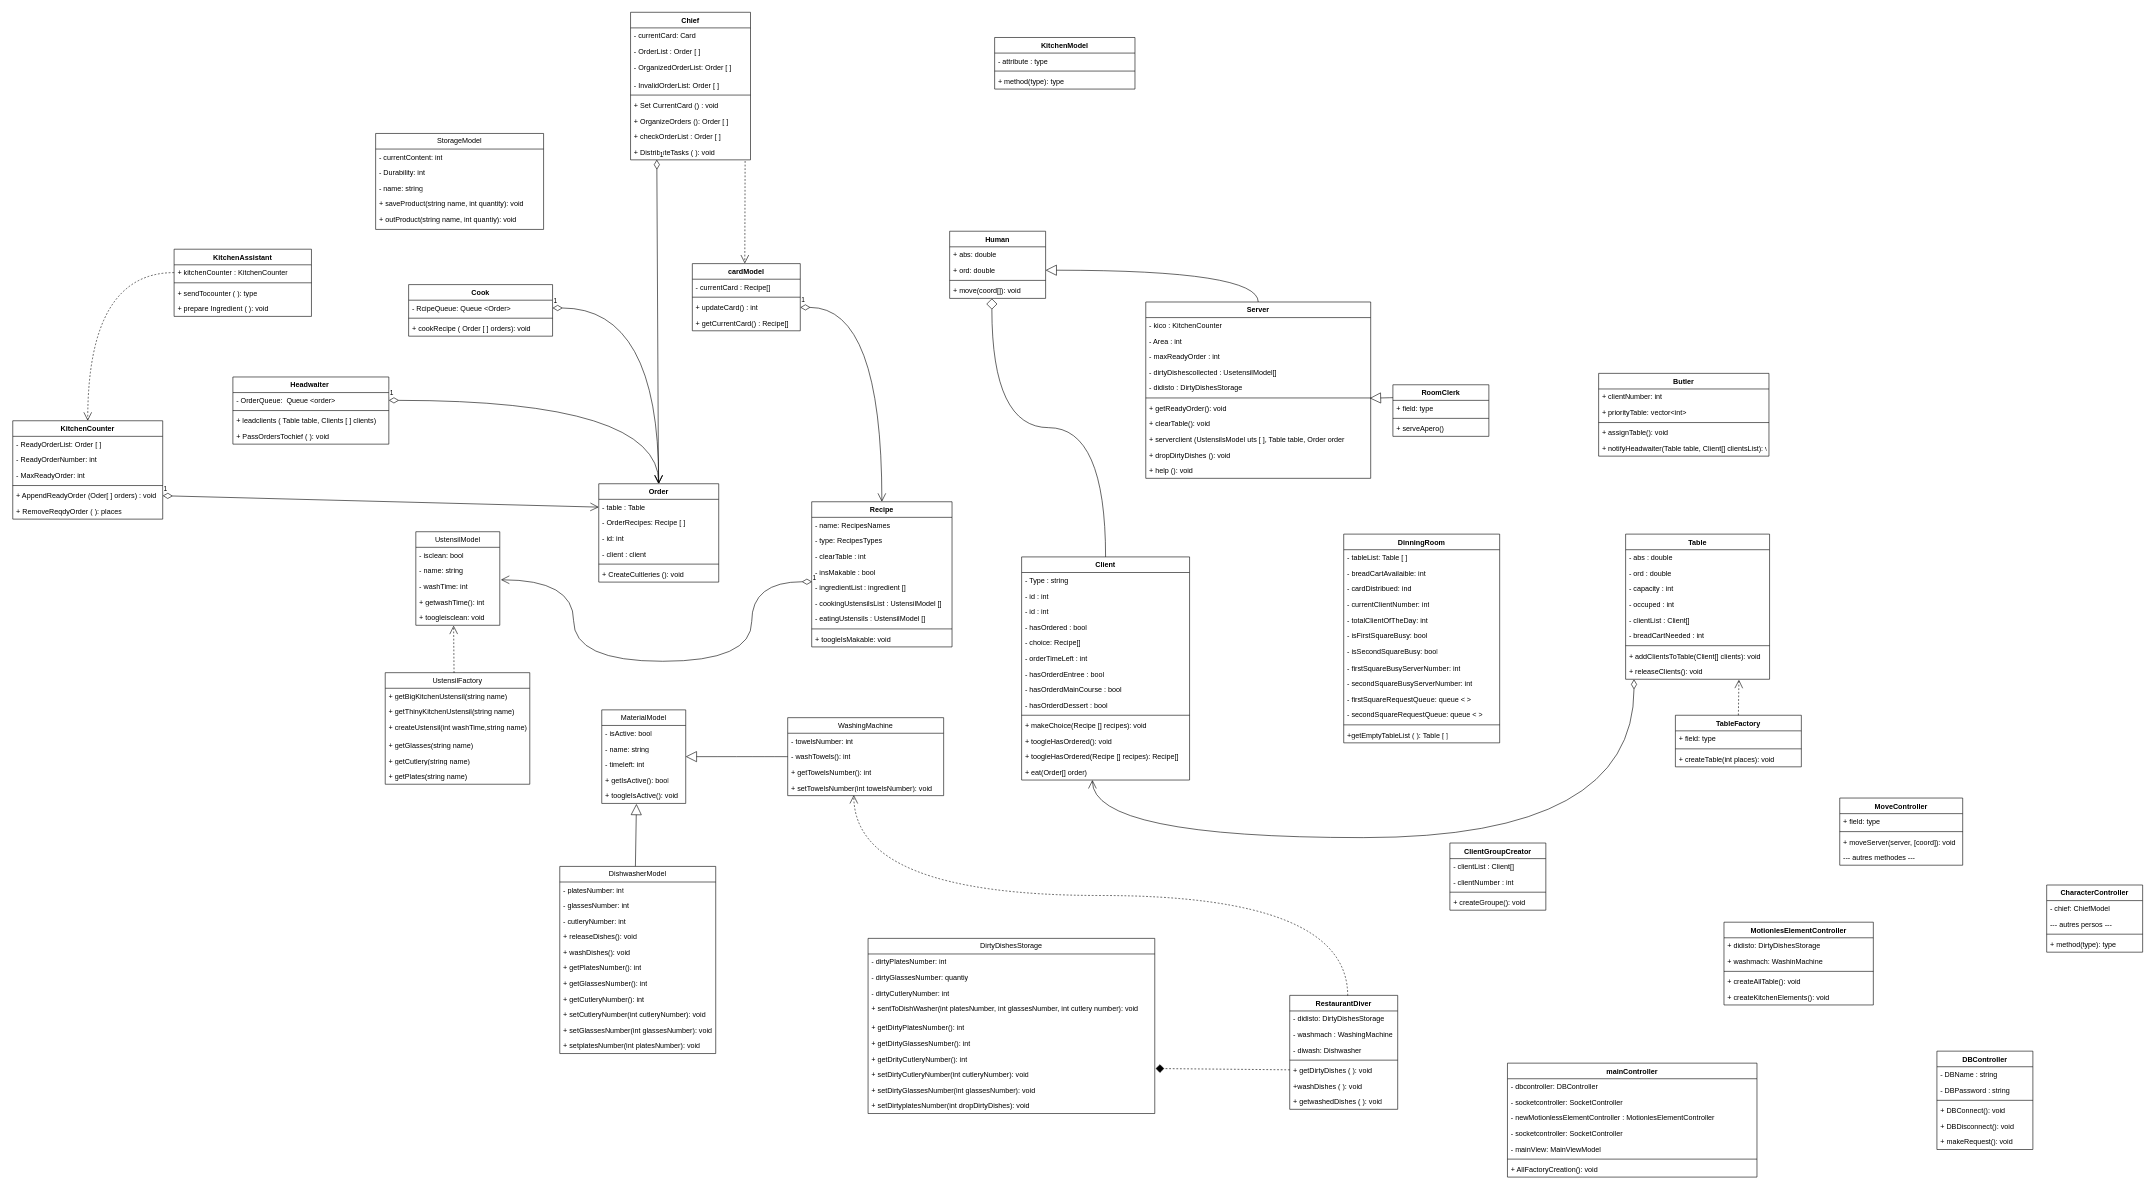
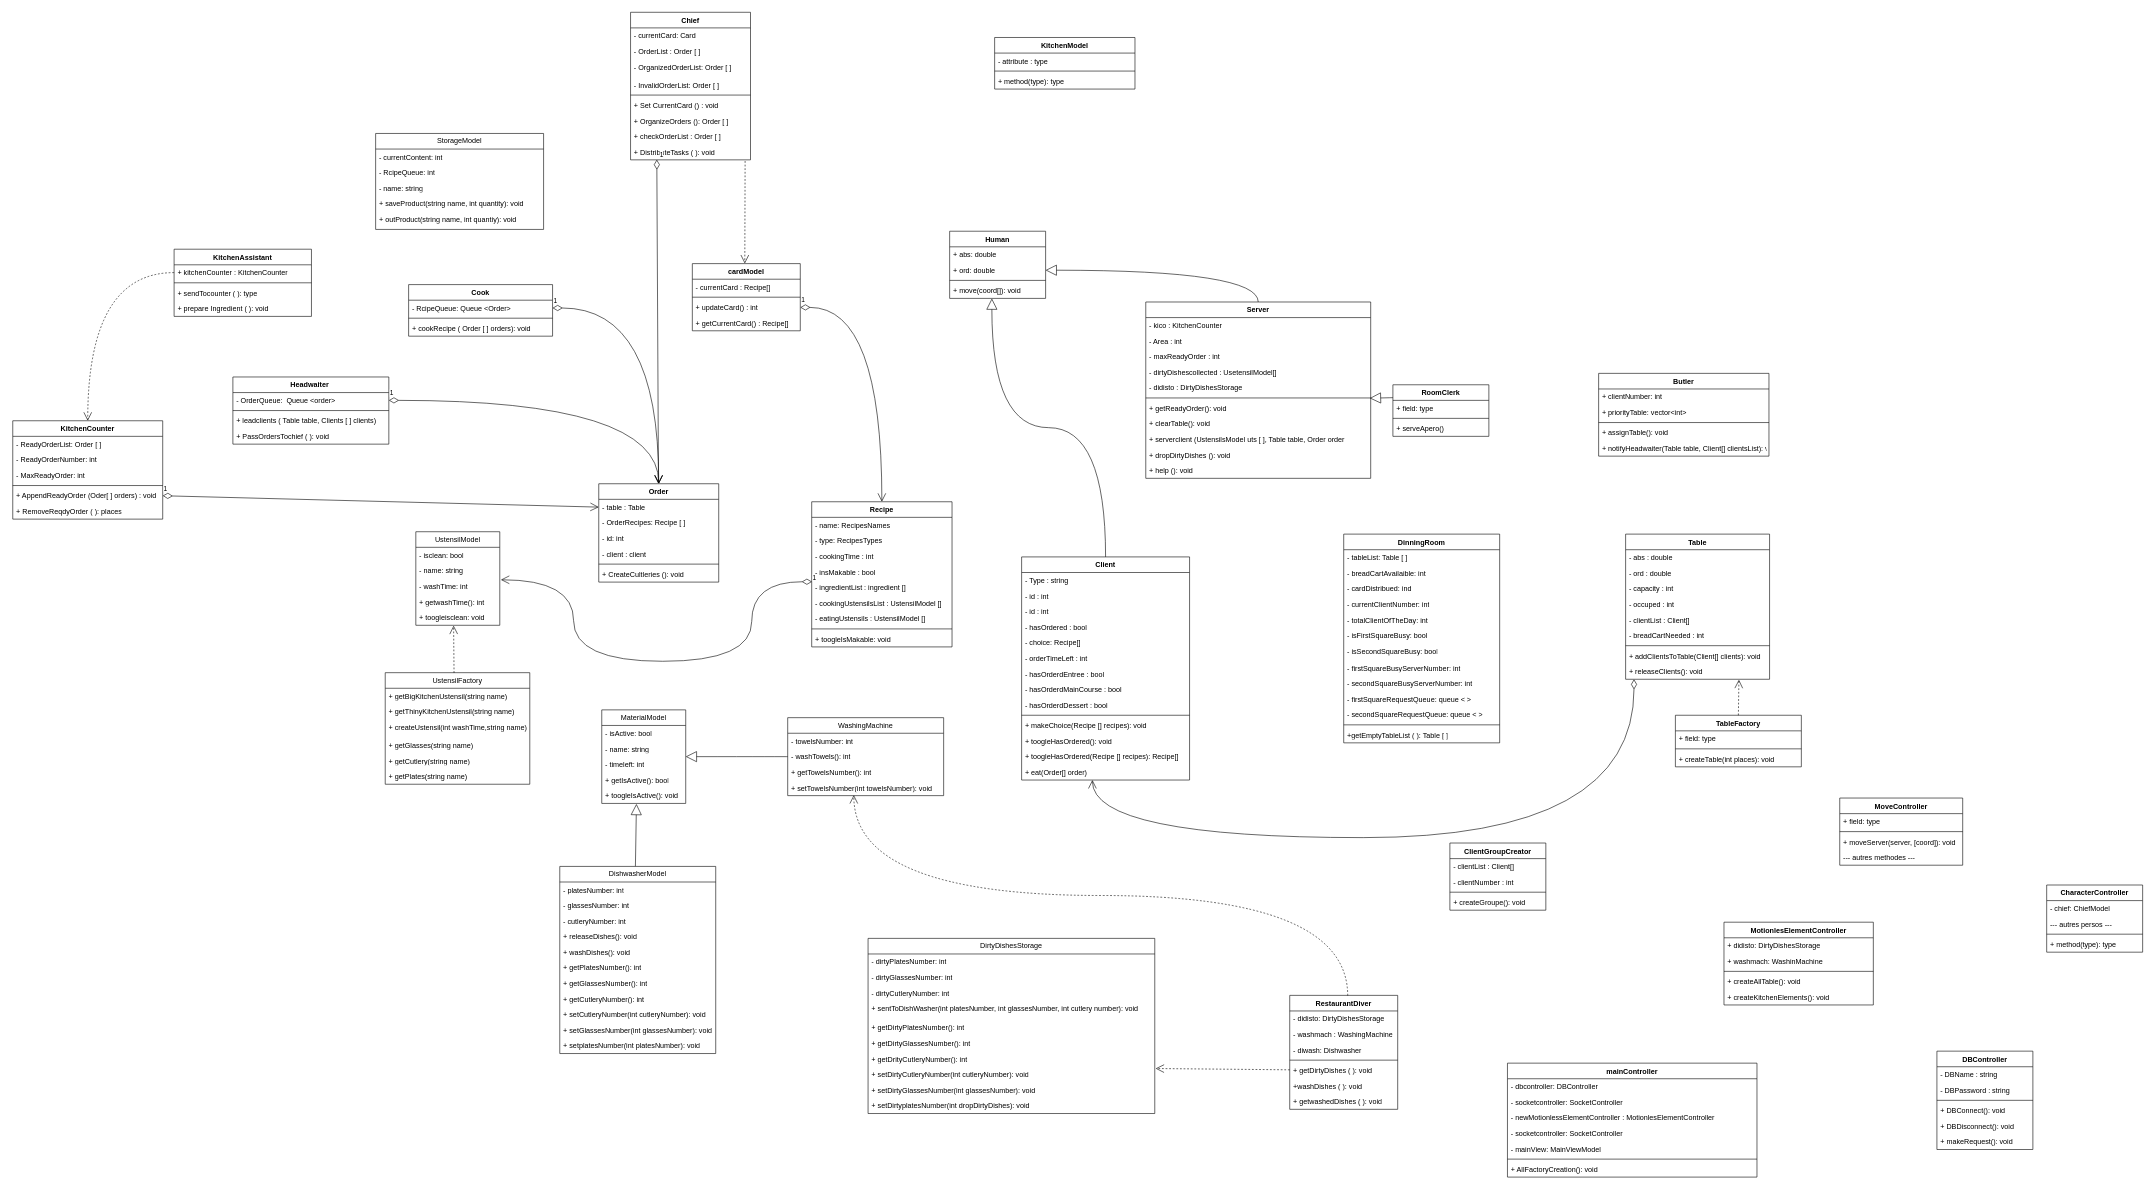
(407, 173) -> (408, 173)
(992, 310) -> (992, 310)
(845, 557) -> (847, 557)
(924, 978) -> (916, 978)
(1164, 1069) -> (1161, 1069)
